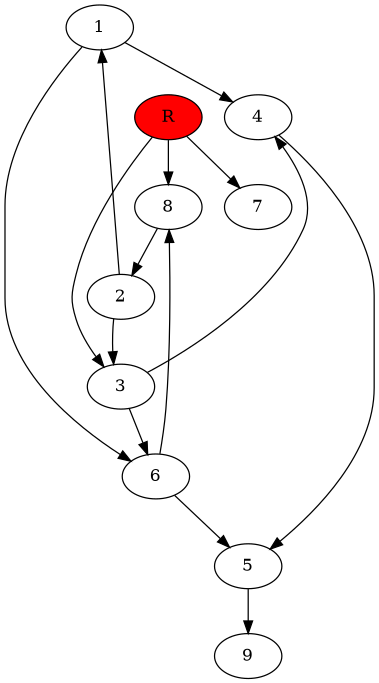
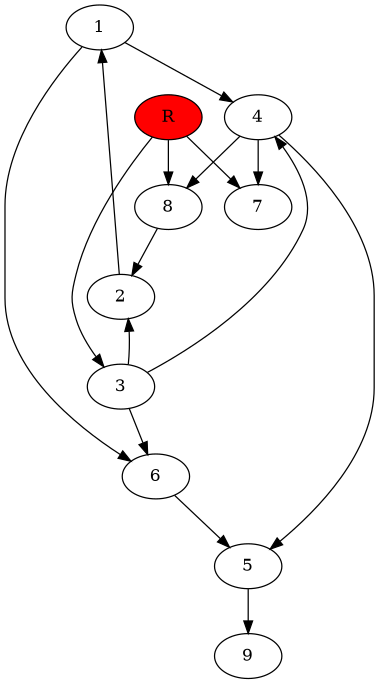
none -> (258, 156)
(113, 335) -> (129, 348)
(169, 349) -> (219, 157)
